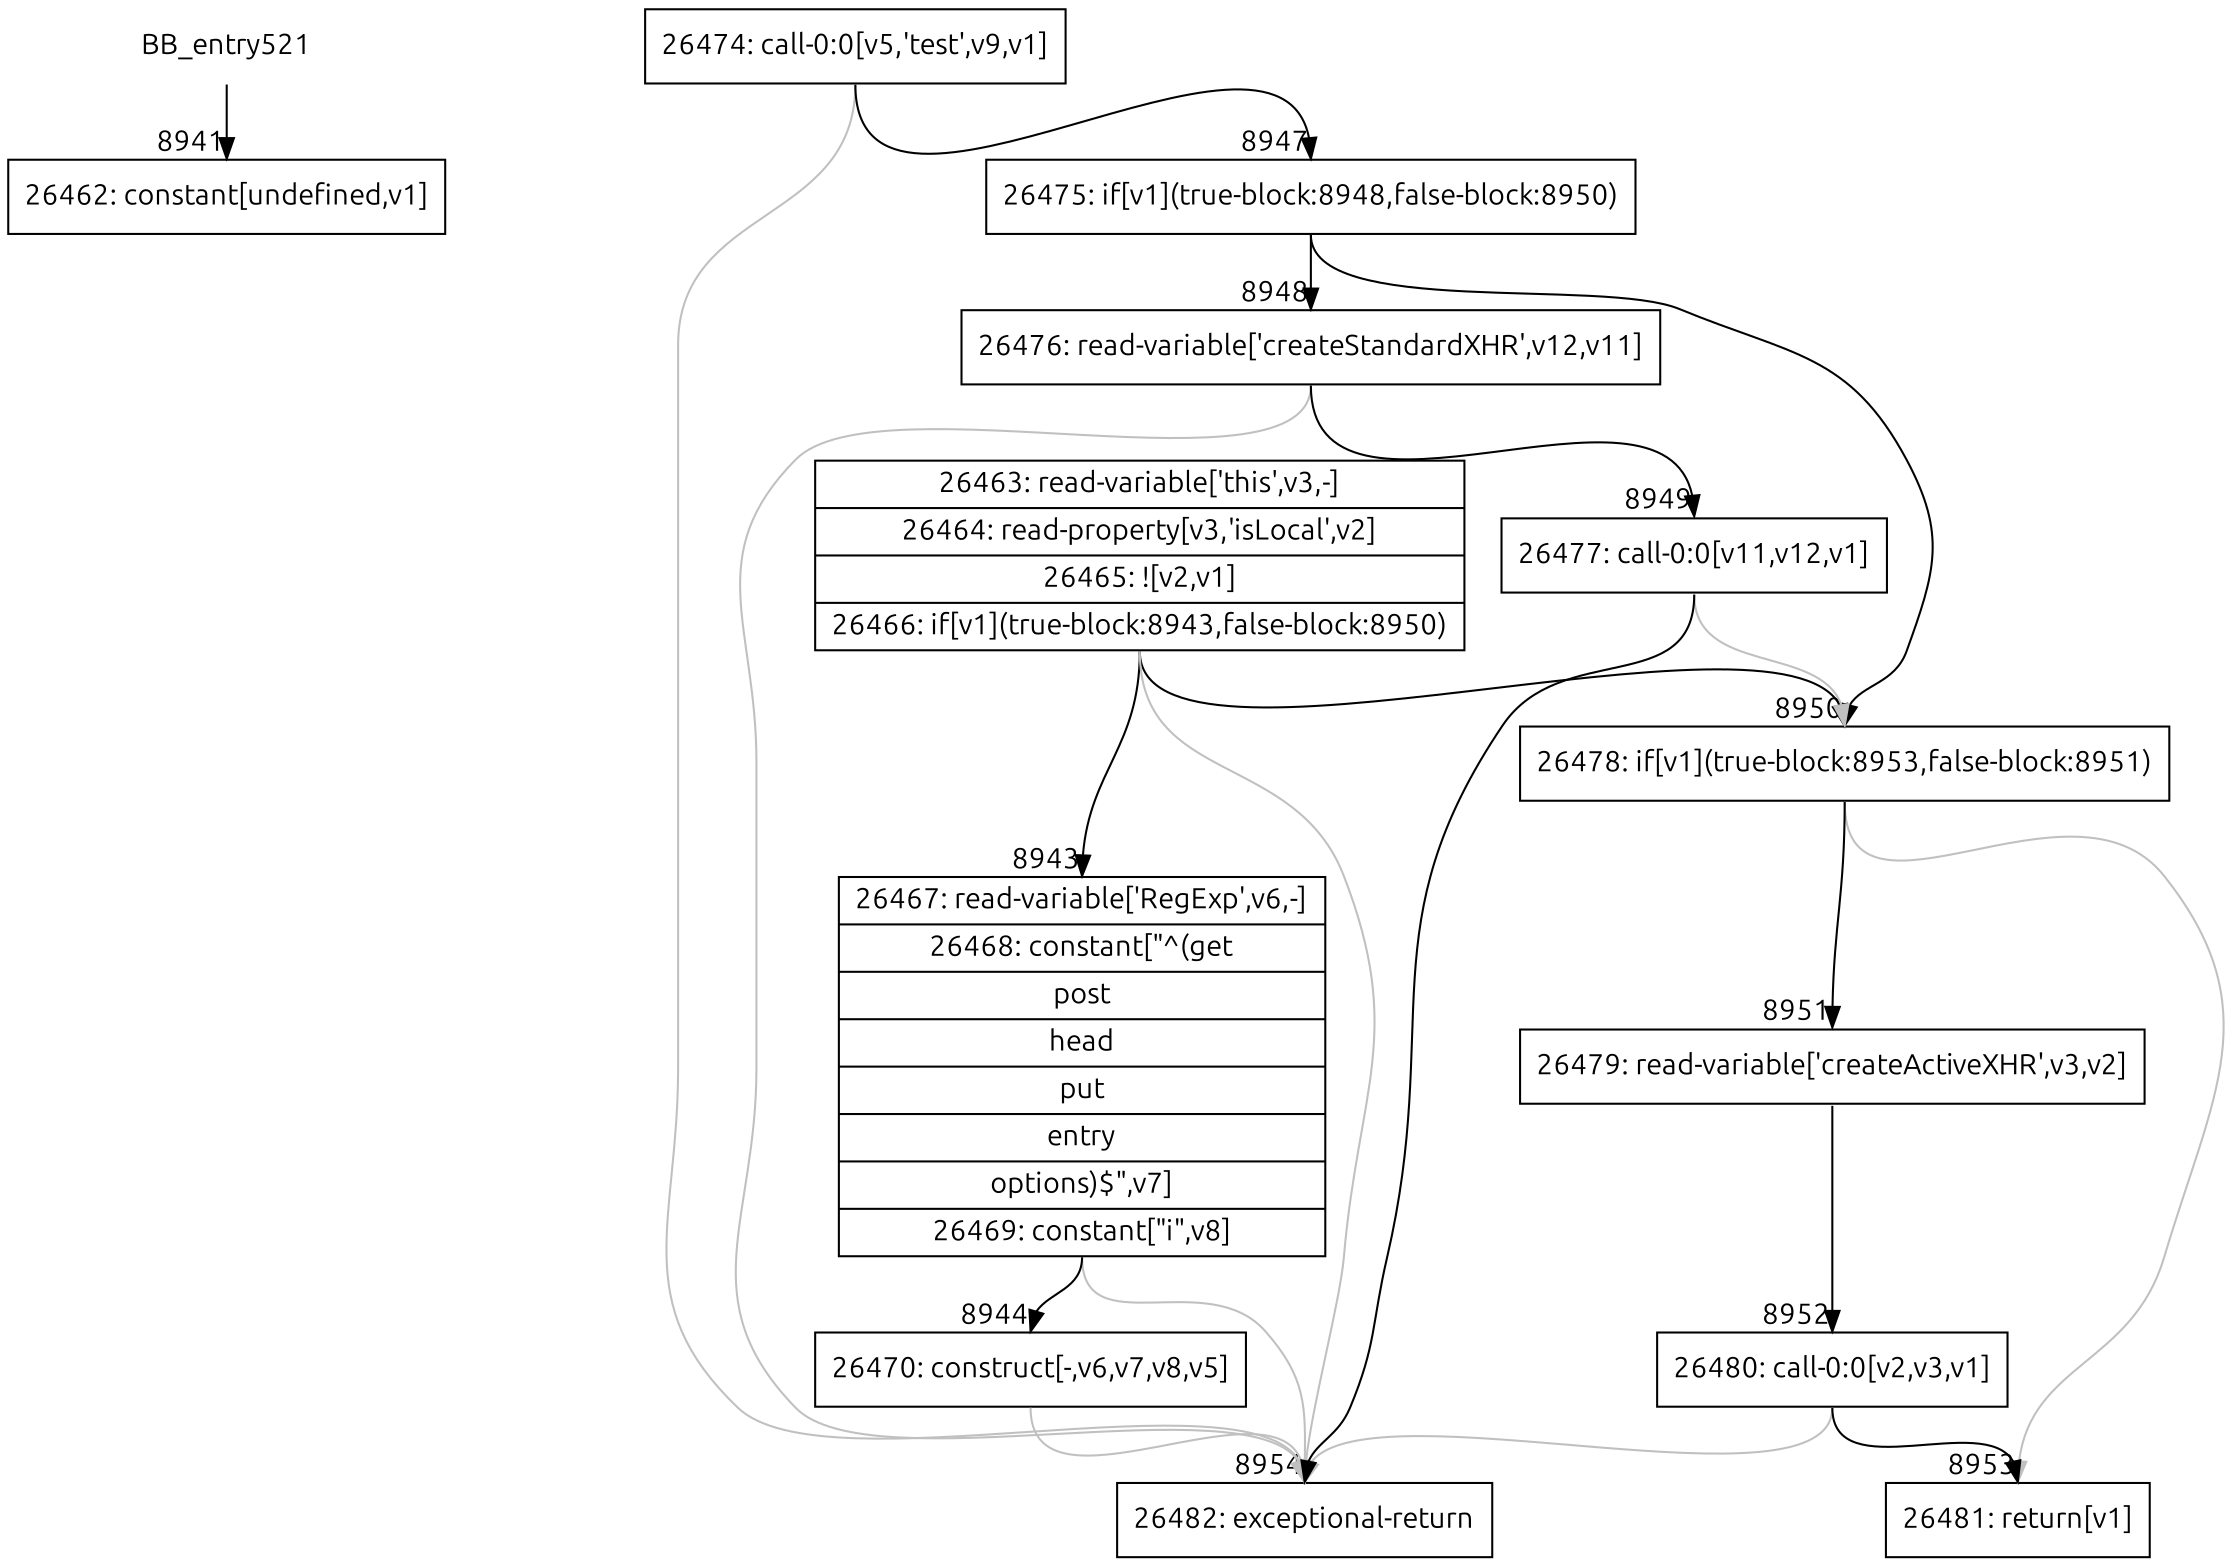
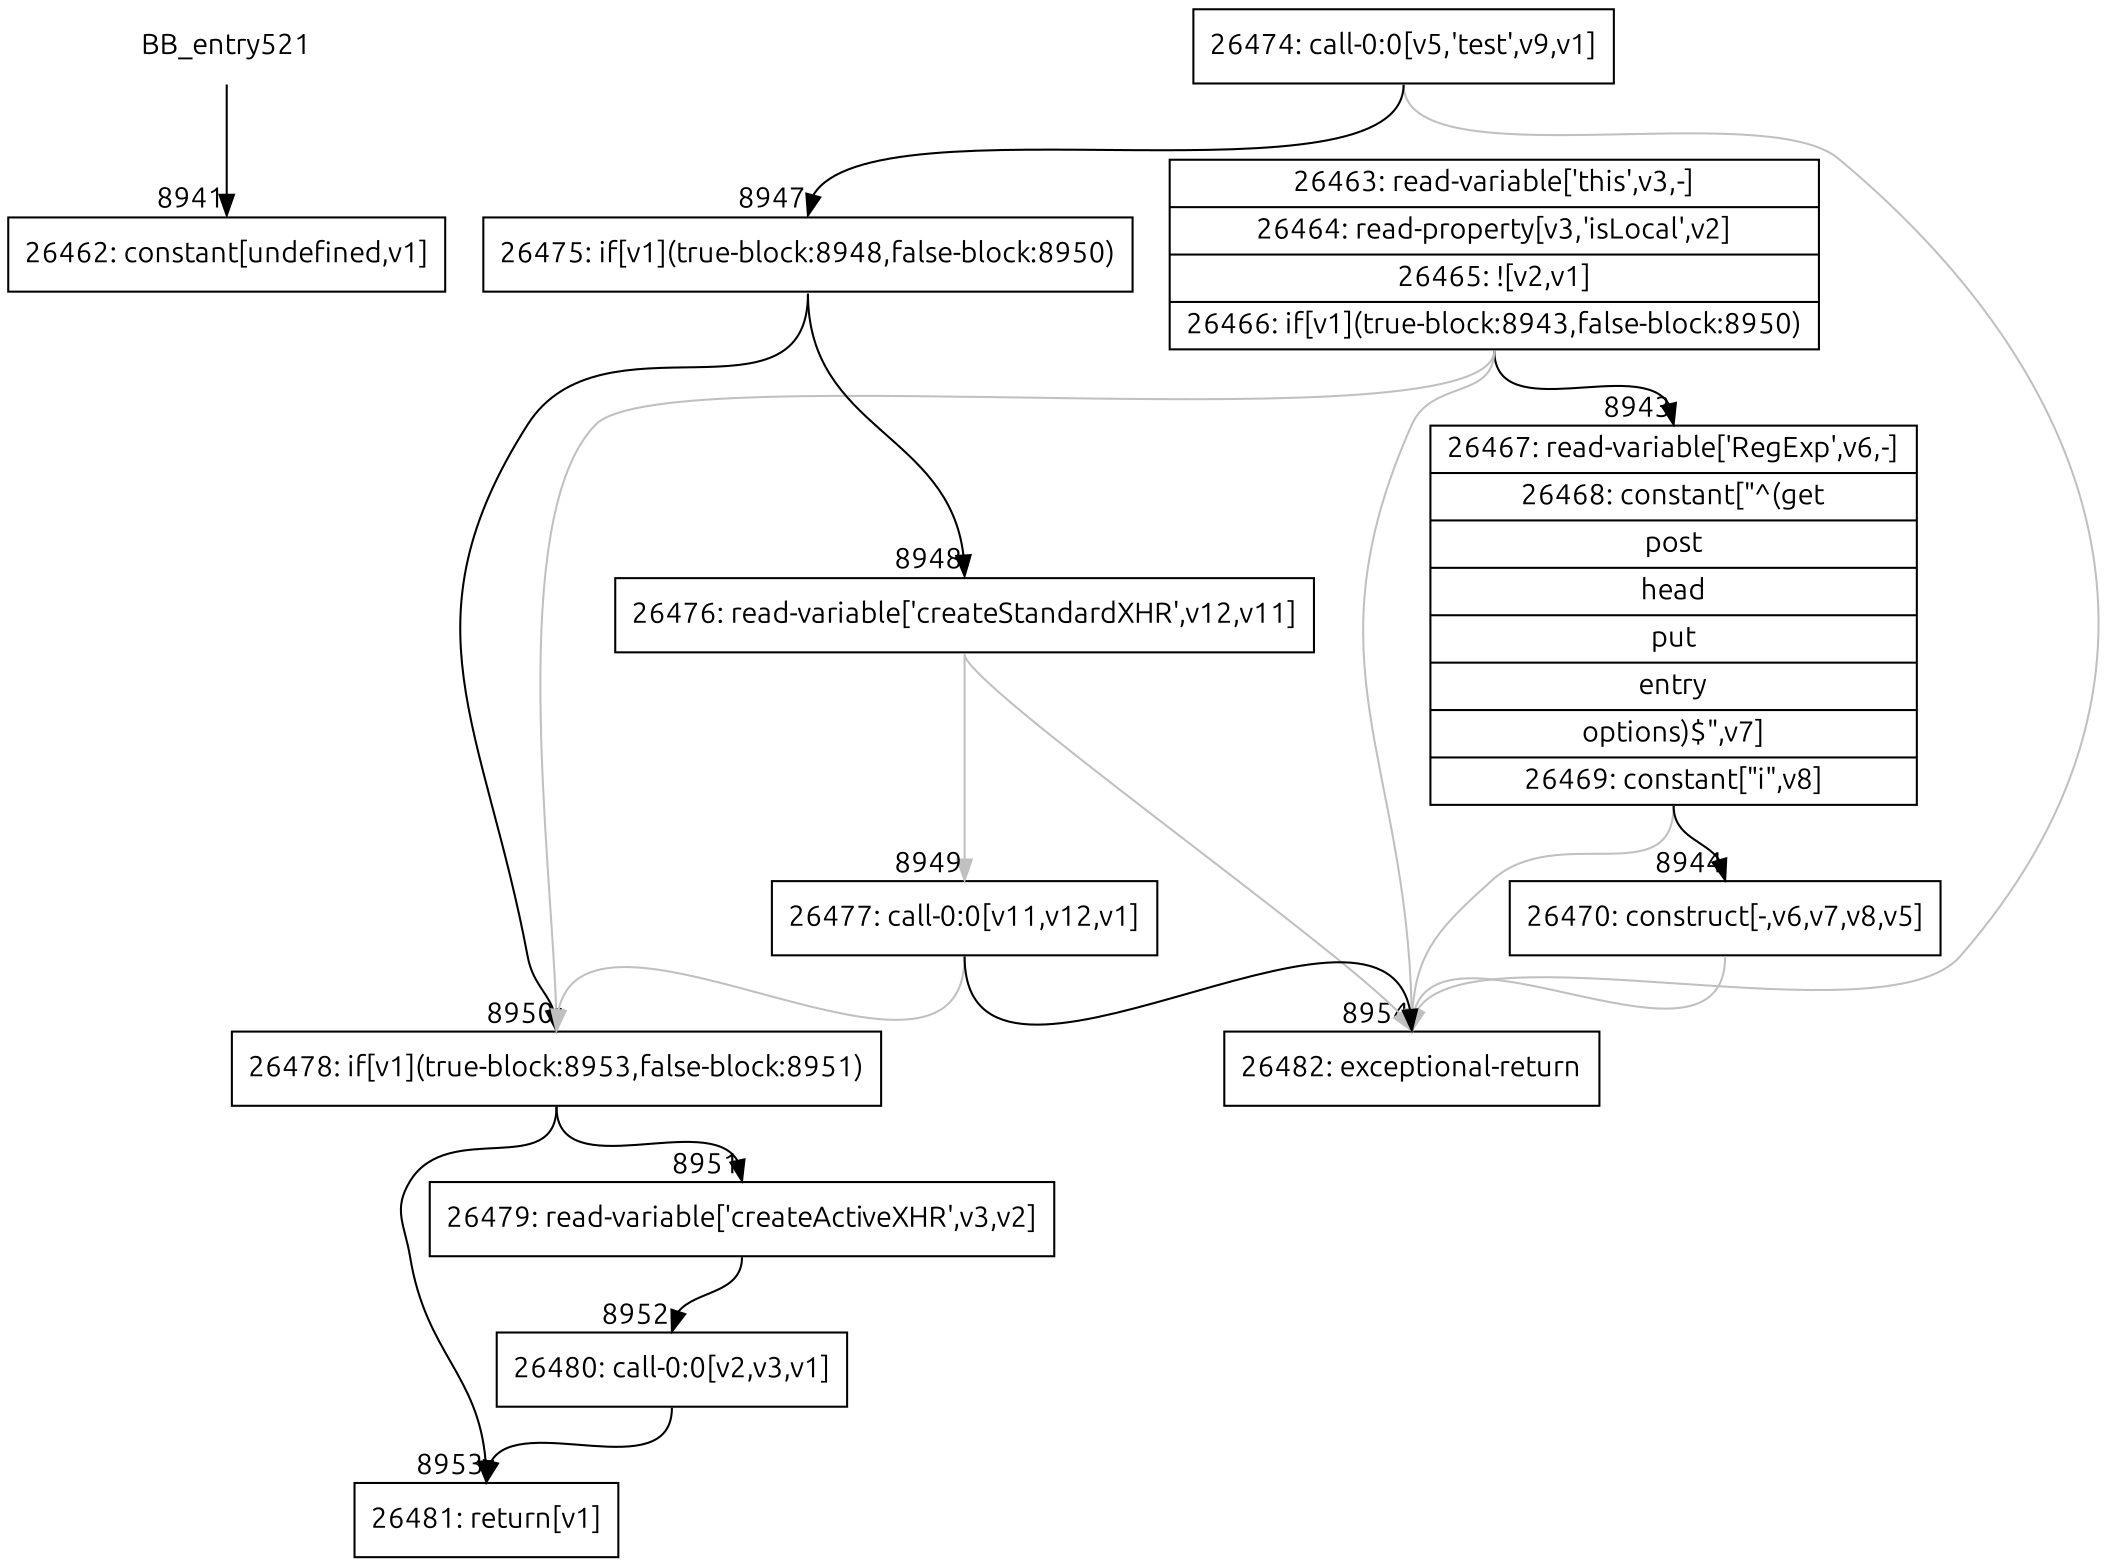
(1492, 452) -> (965, 757)
(1483, 690) -> (751, 398)
(2222, 1007) -> (406, 1238)
(1579, 1446) -> none
